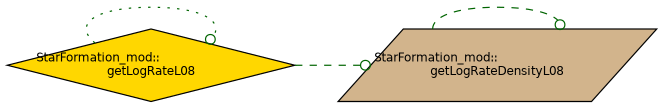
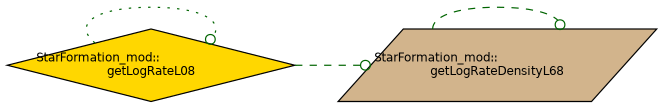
(497, 65) -> (497, 65)
